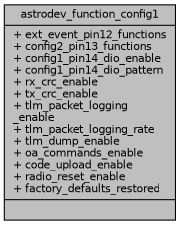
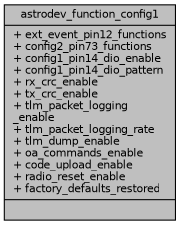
(83, 47) -> (83, 47)
